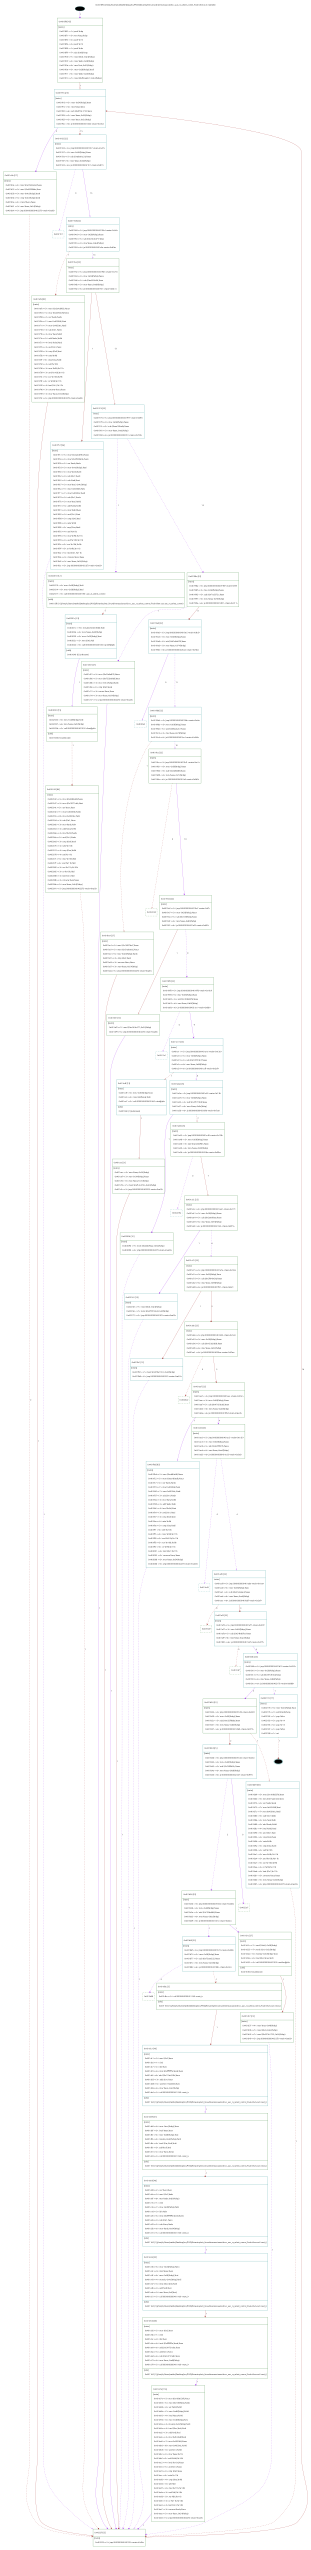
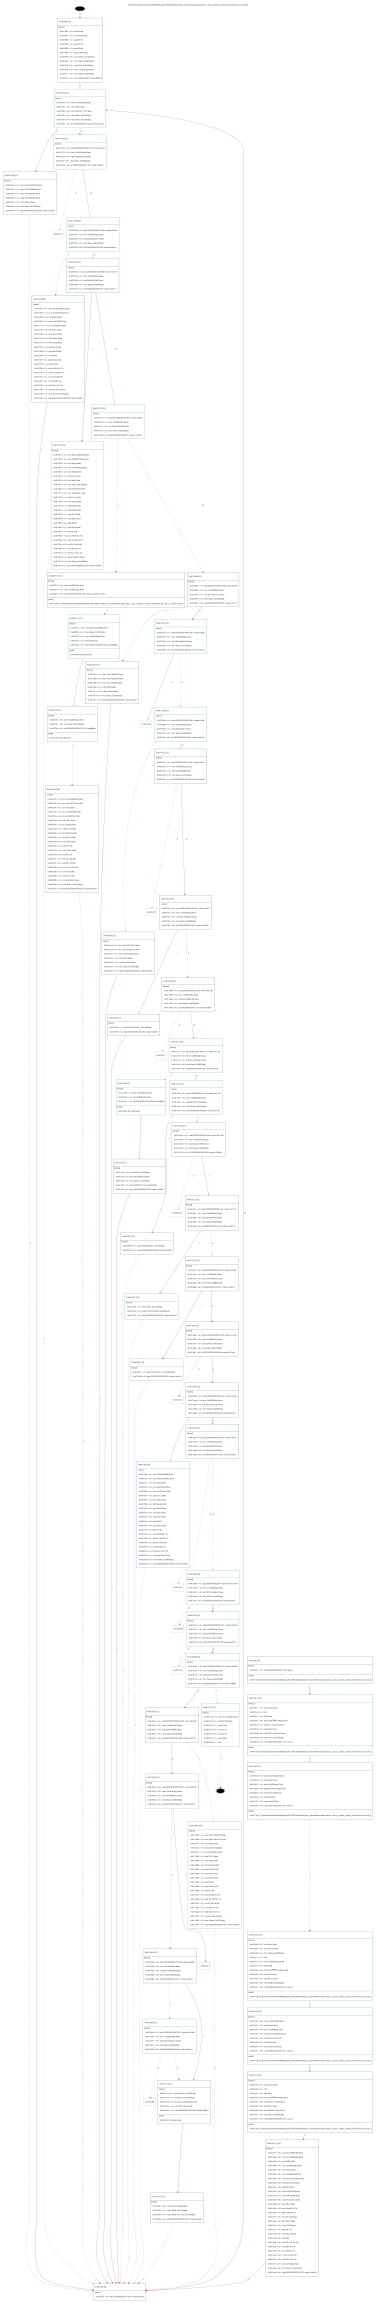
(214, 1976) -> (176, 2066)
